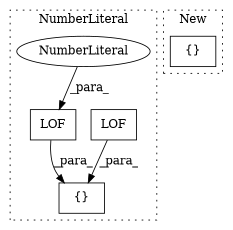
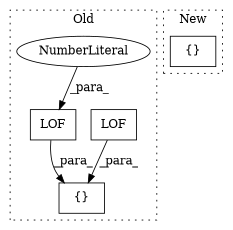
(83, 20) -> (83, 20)
